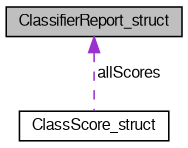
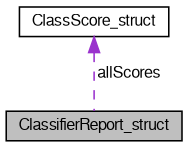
(94, 82) -> (94, 82)
